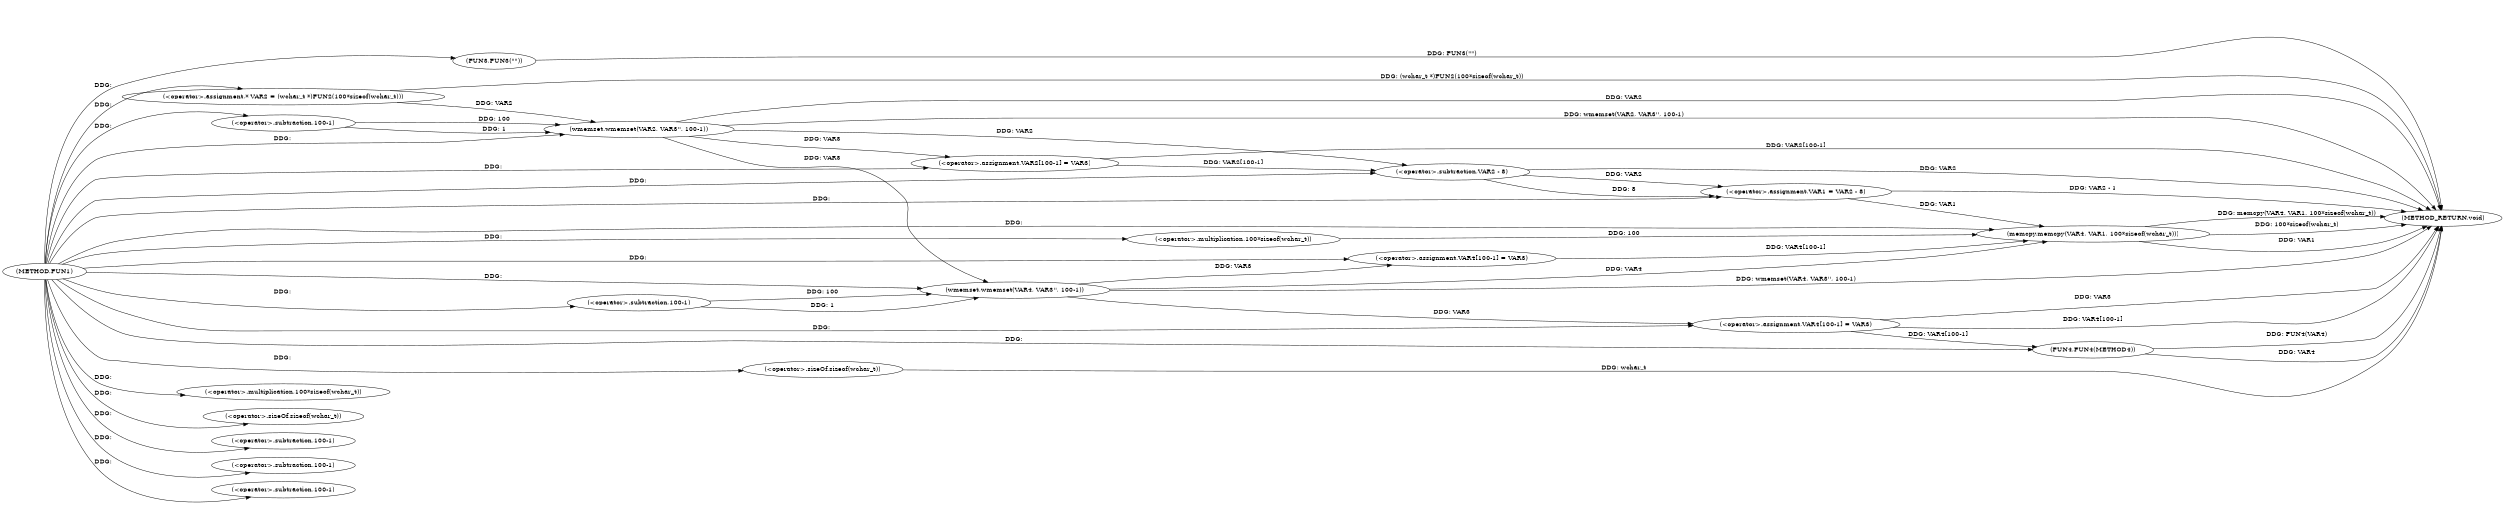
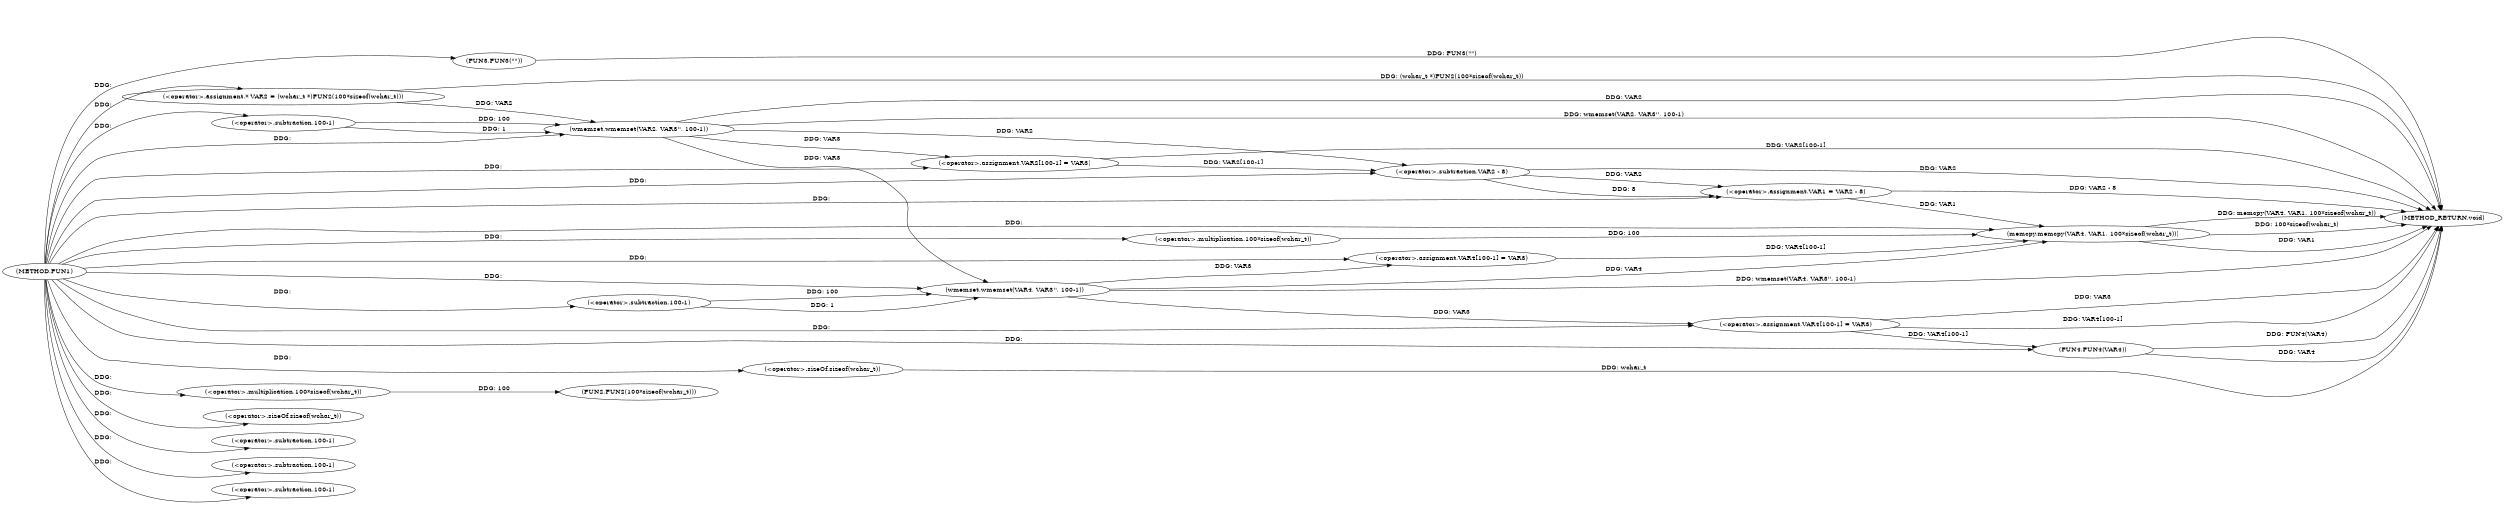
(2093, 188) -> (2093, 188)
(2093, 350) -> (2093, 350)
none -> (639, 392)
